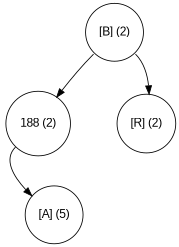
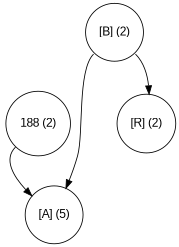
(77, 72) -> (81, 117)
